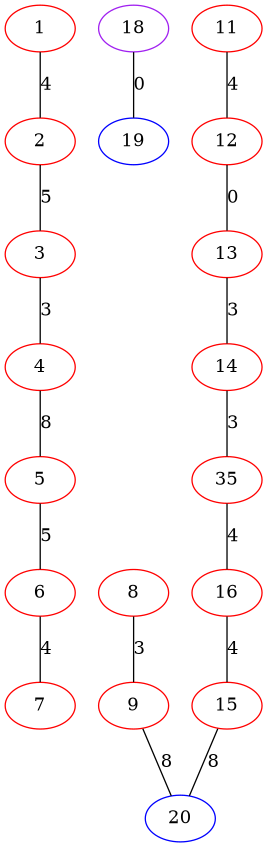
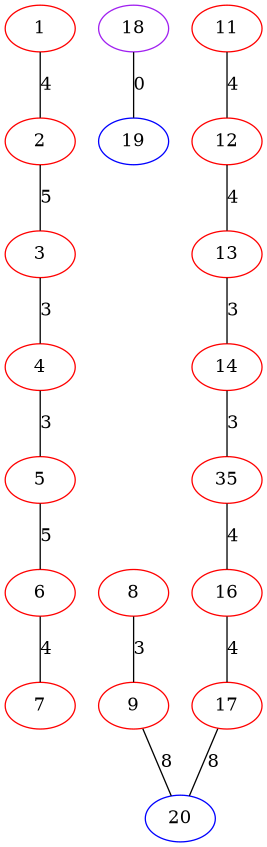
(234, 198) -> (234, 198)
(47, 424) -> (47, 424)
(227, 706) -> (227, 706)
